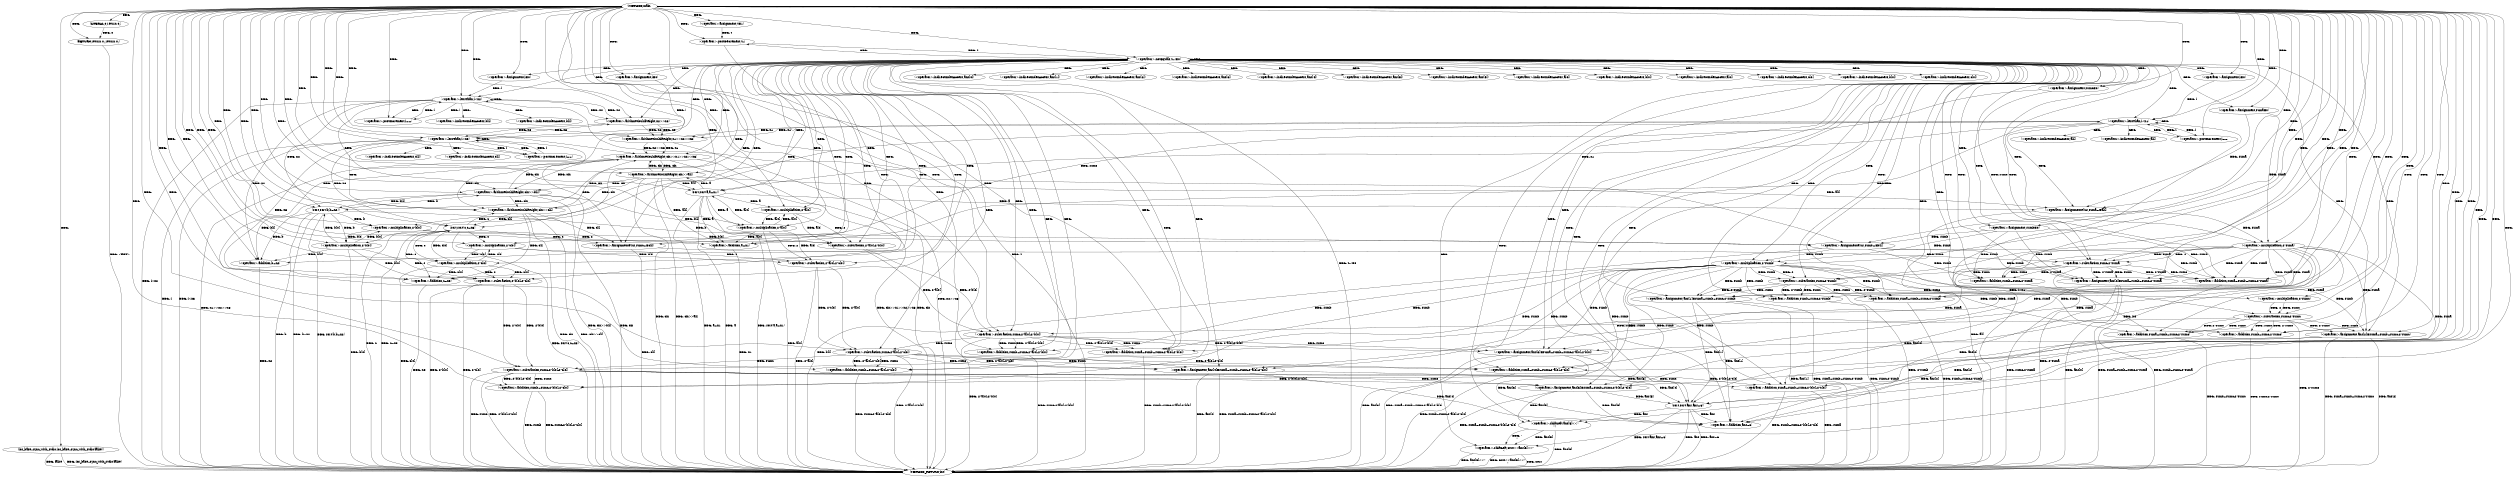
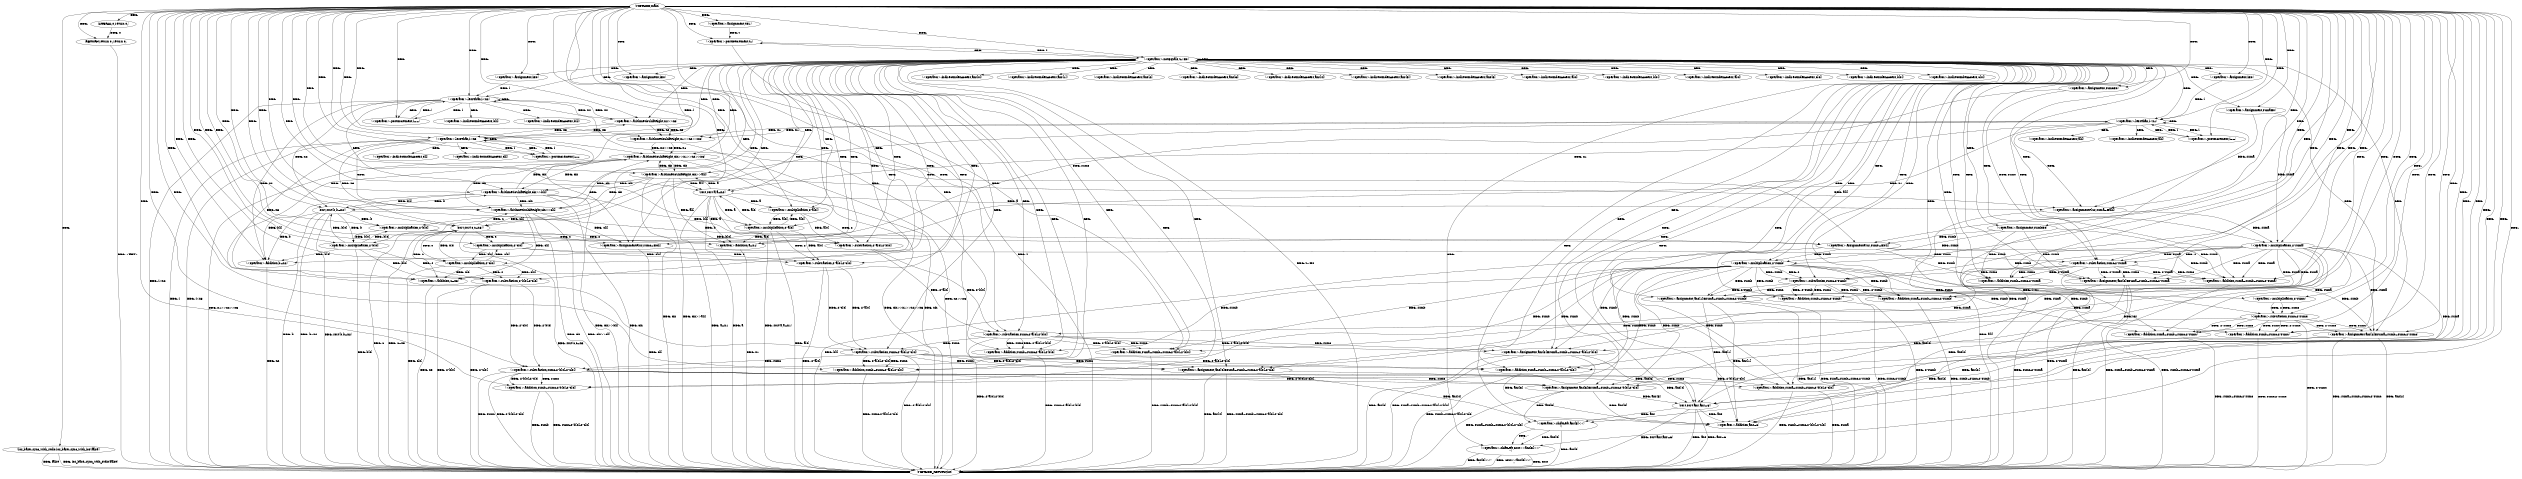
(705, 193) -> (713, 193)
(61, 450) -> (59, 450)
